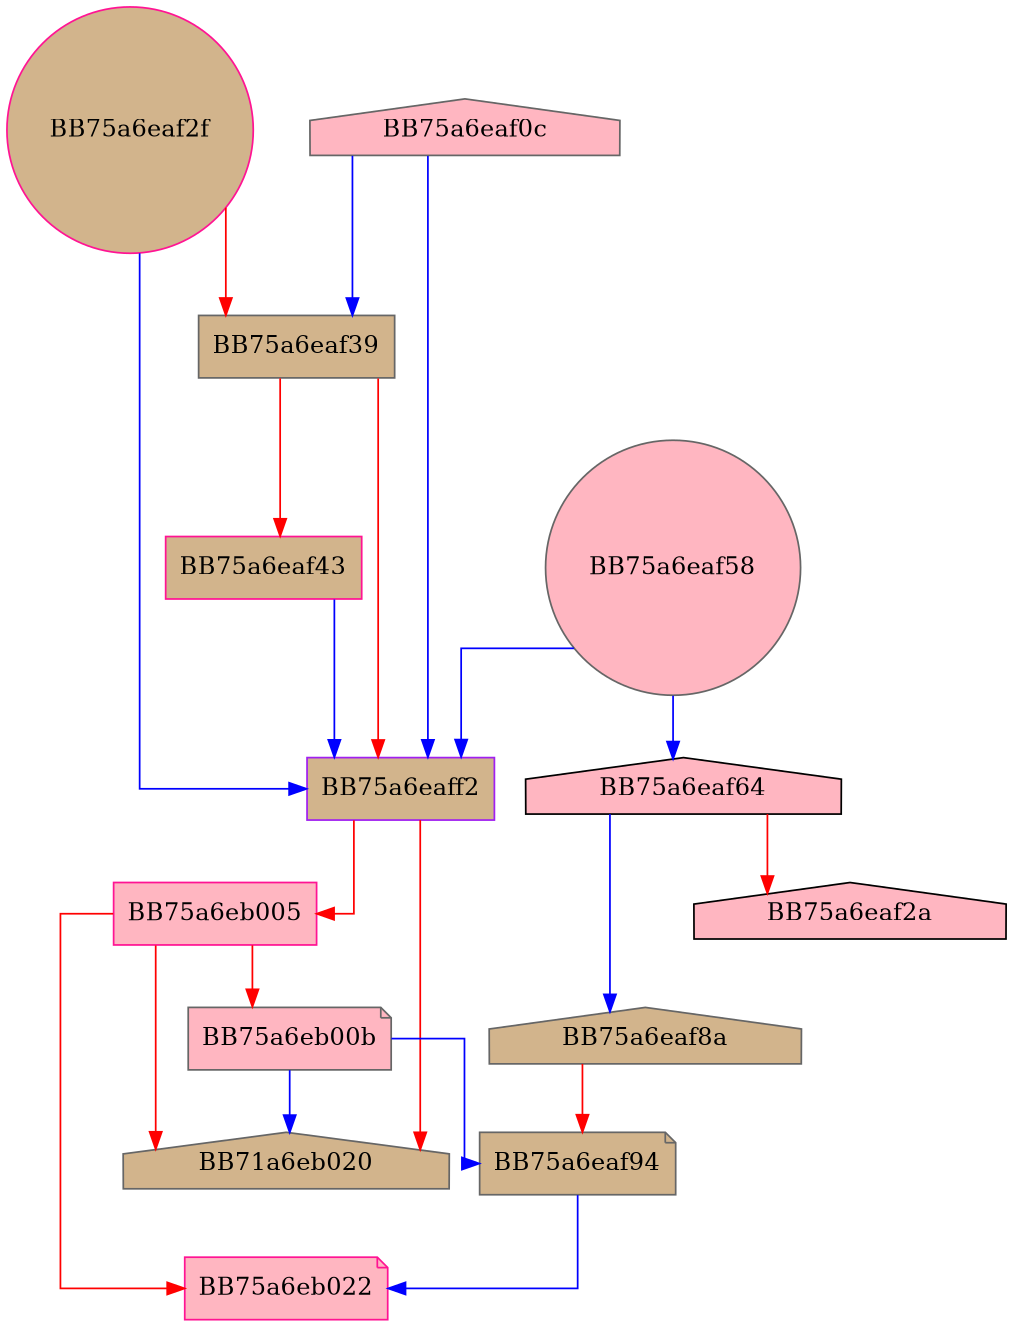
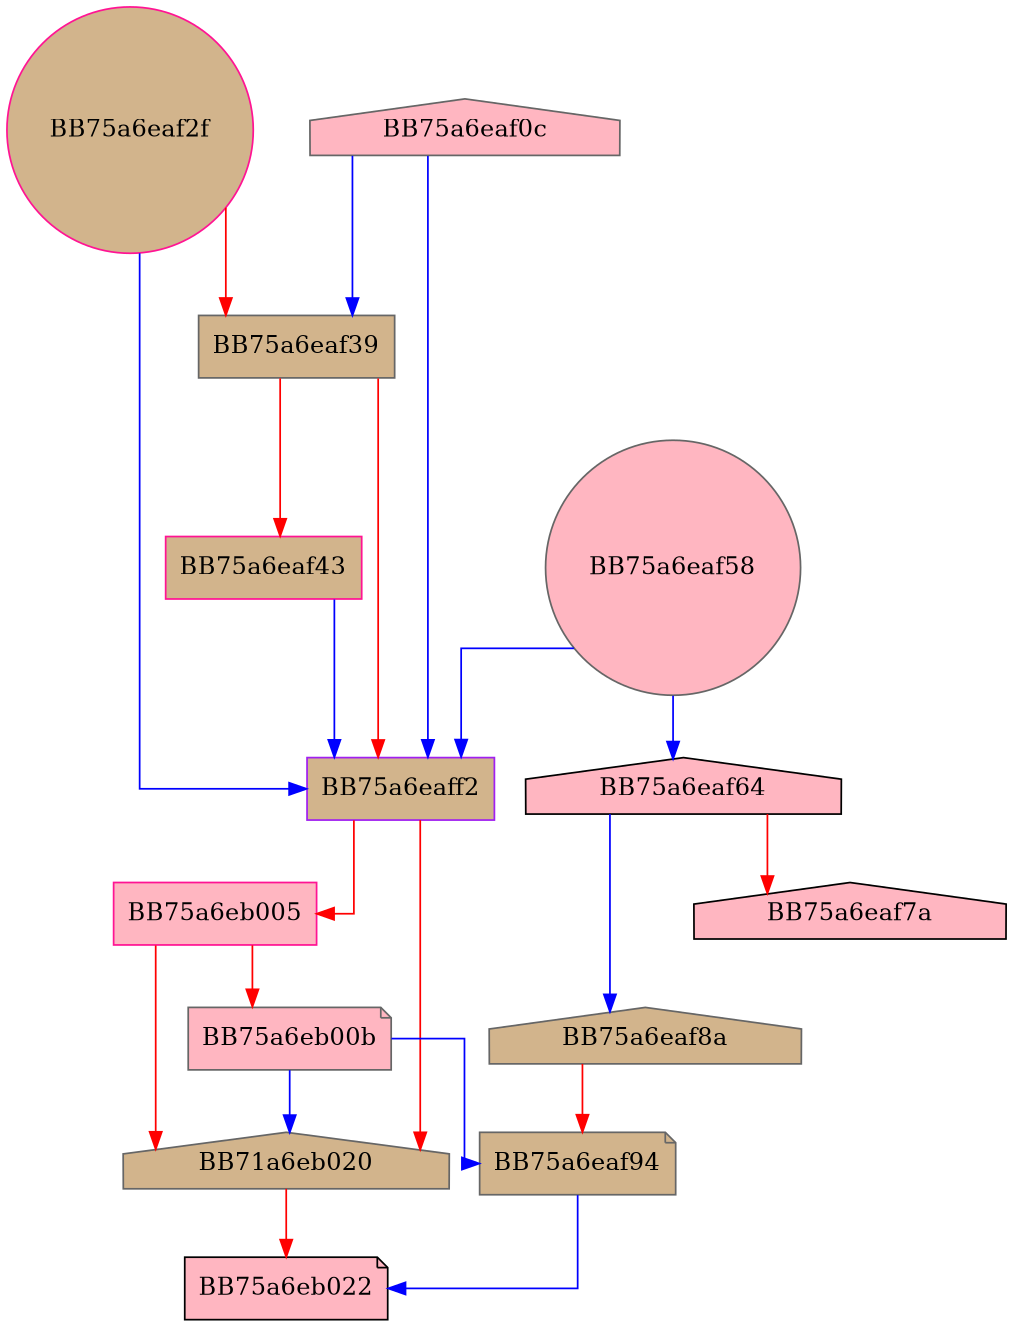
(850, 914) -> (850, 914)
(60, 1128) -> (286, 1214)
(286, 1288) -> (286, 1288)
